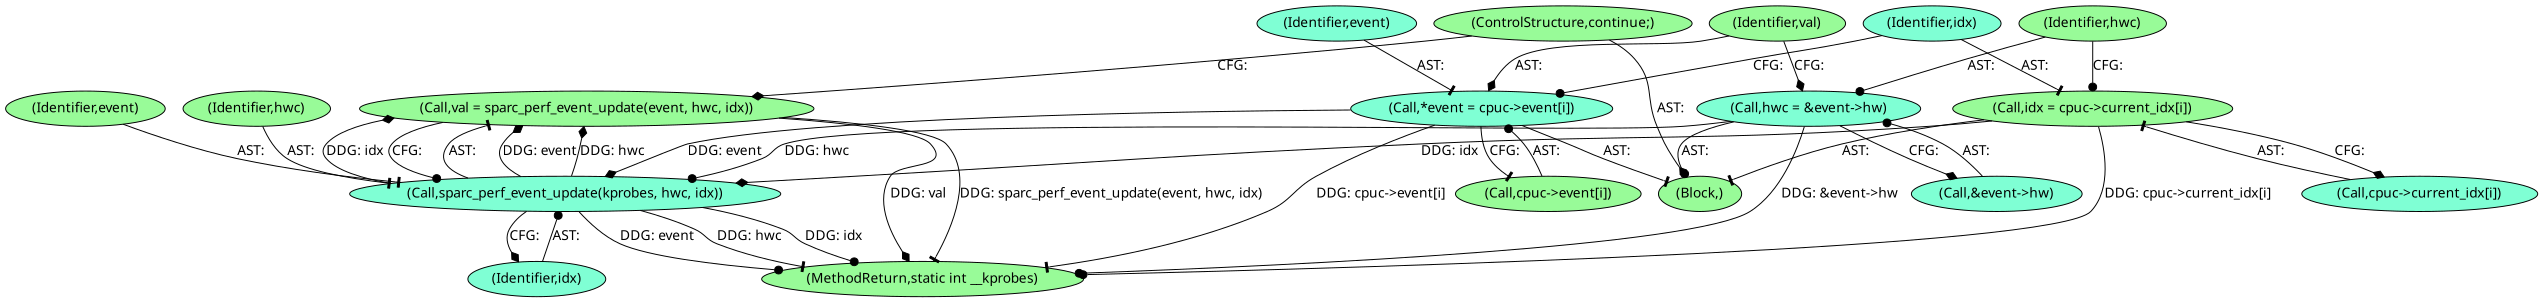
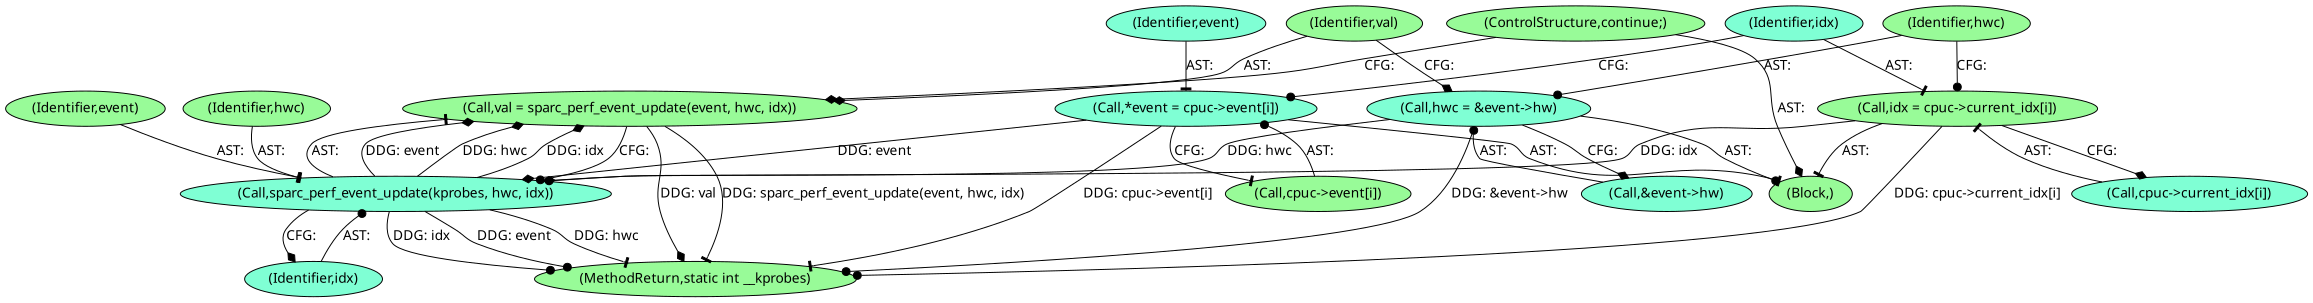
(1600, 45) -> (1081, 89)
